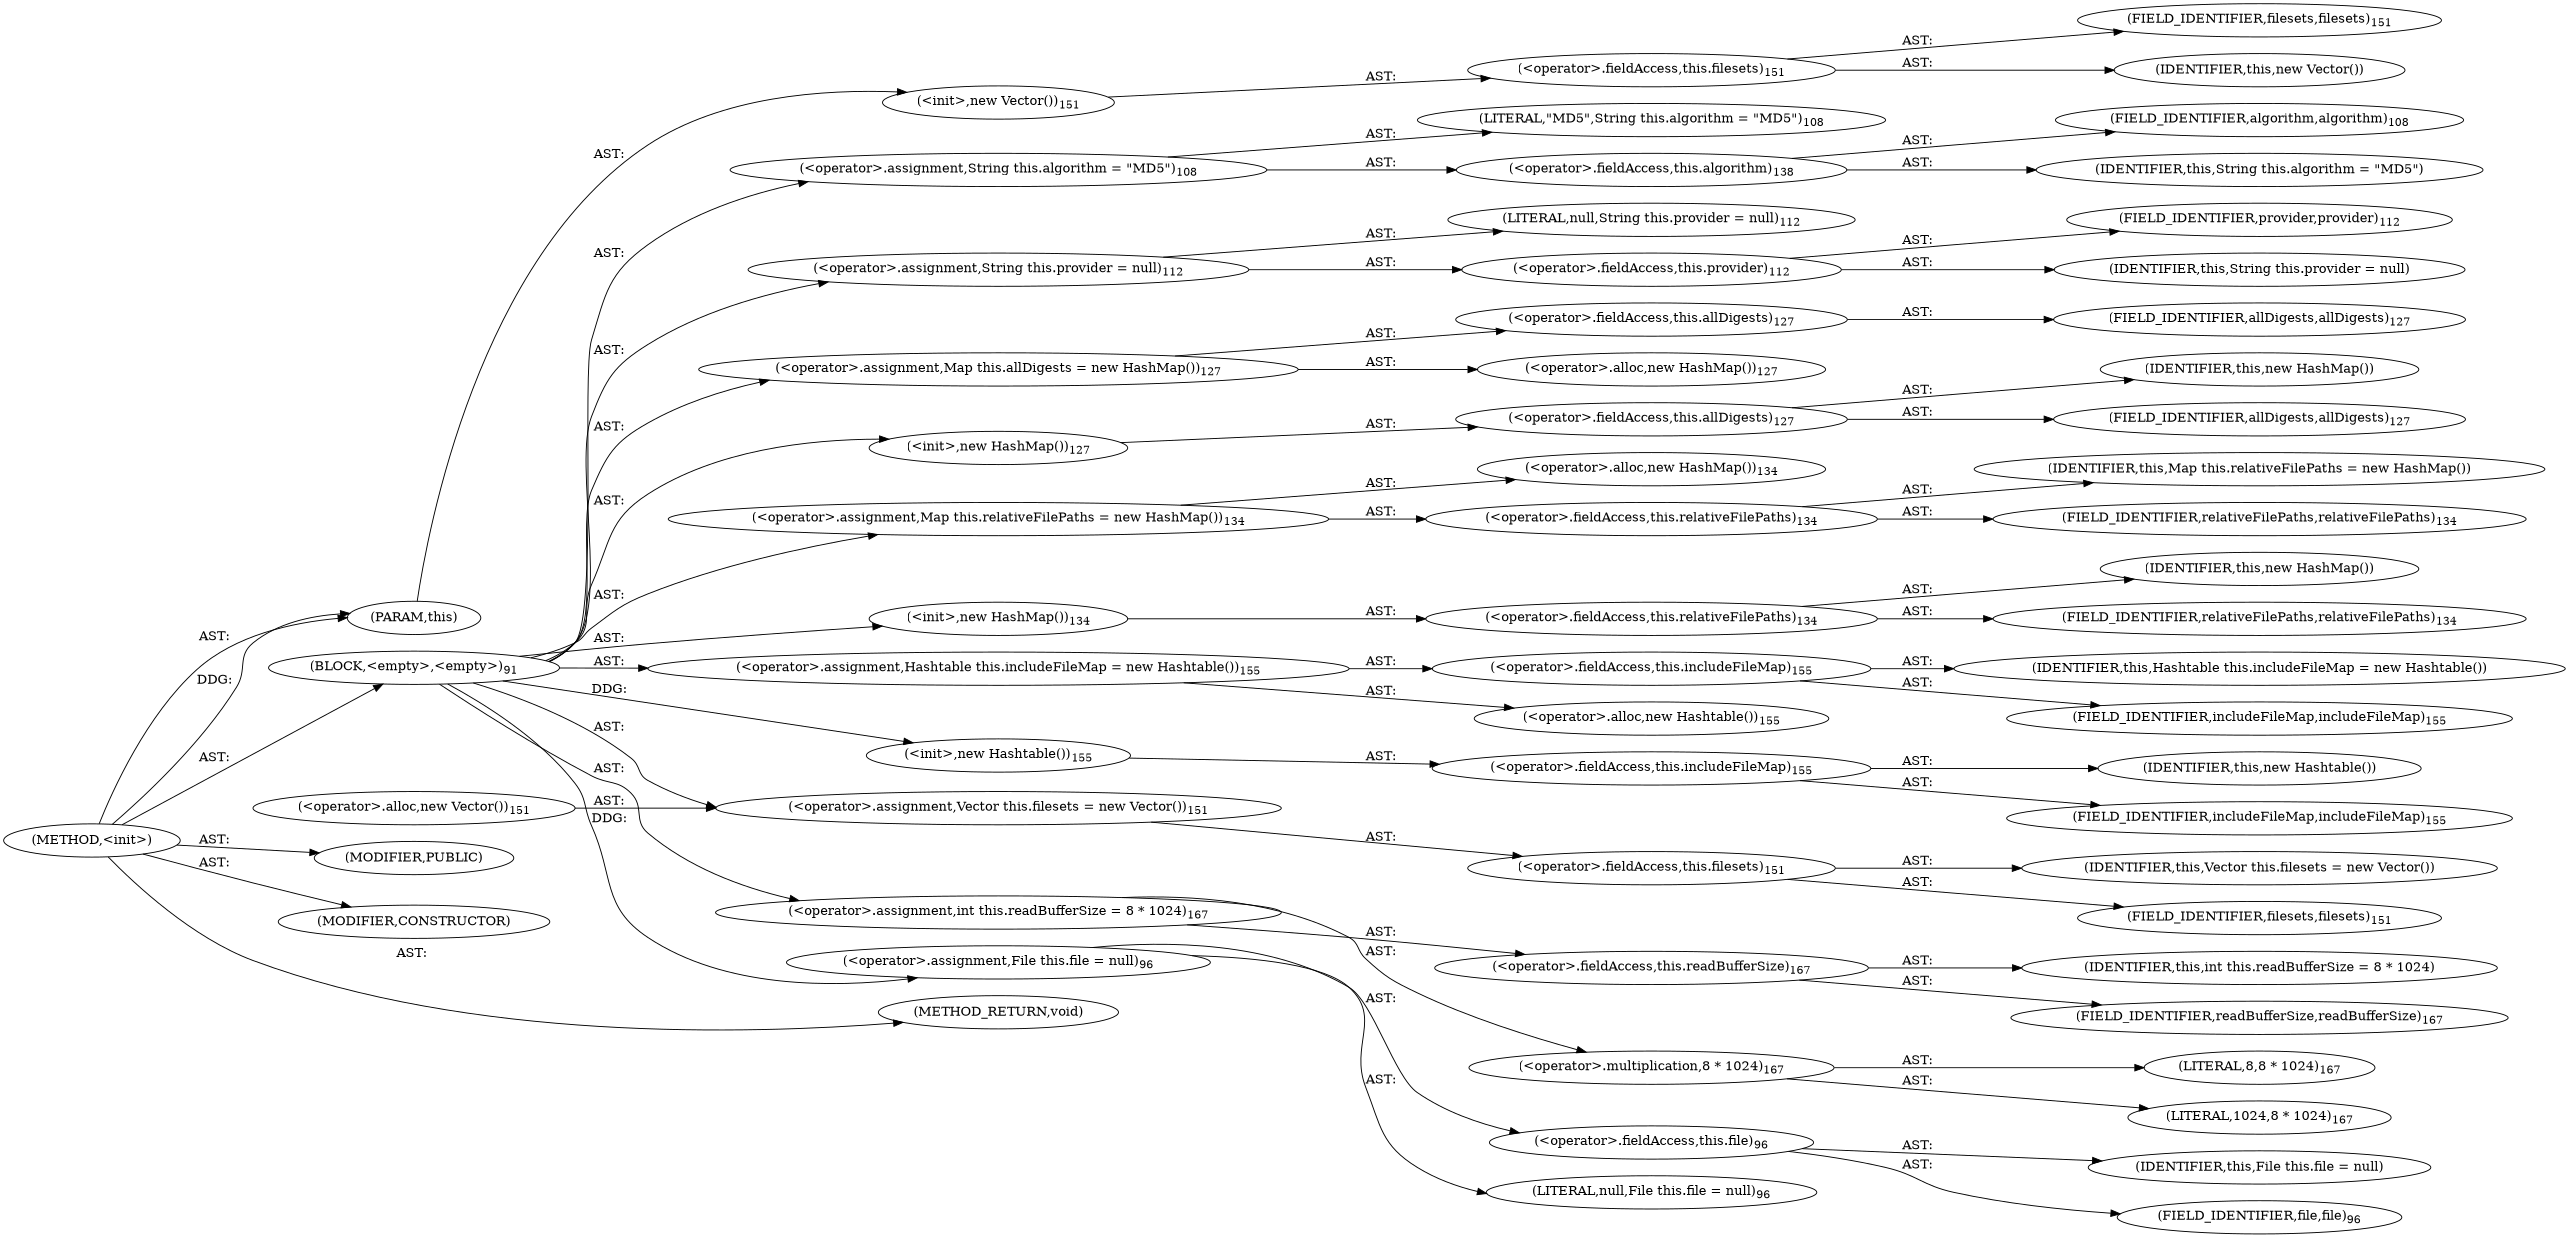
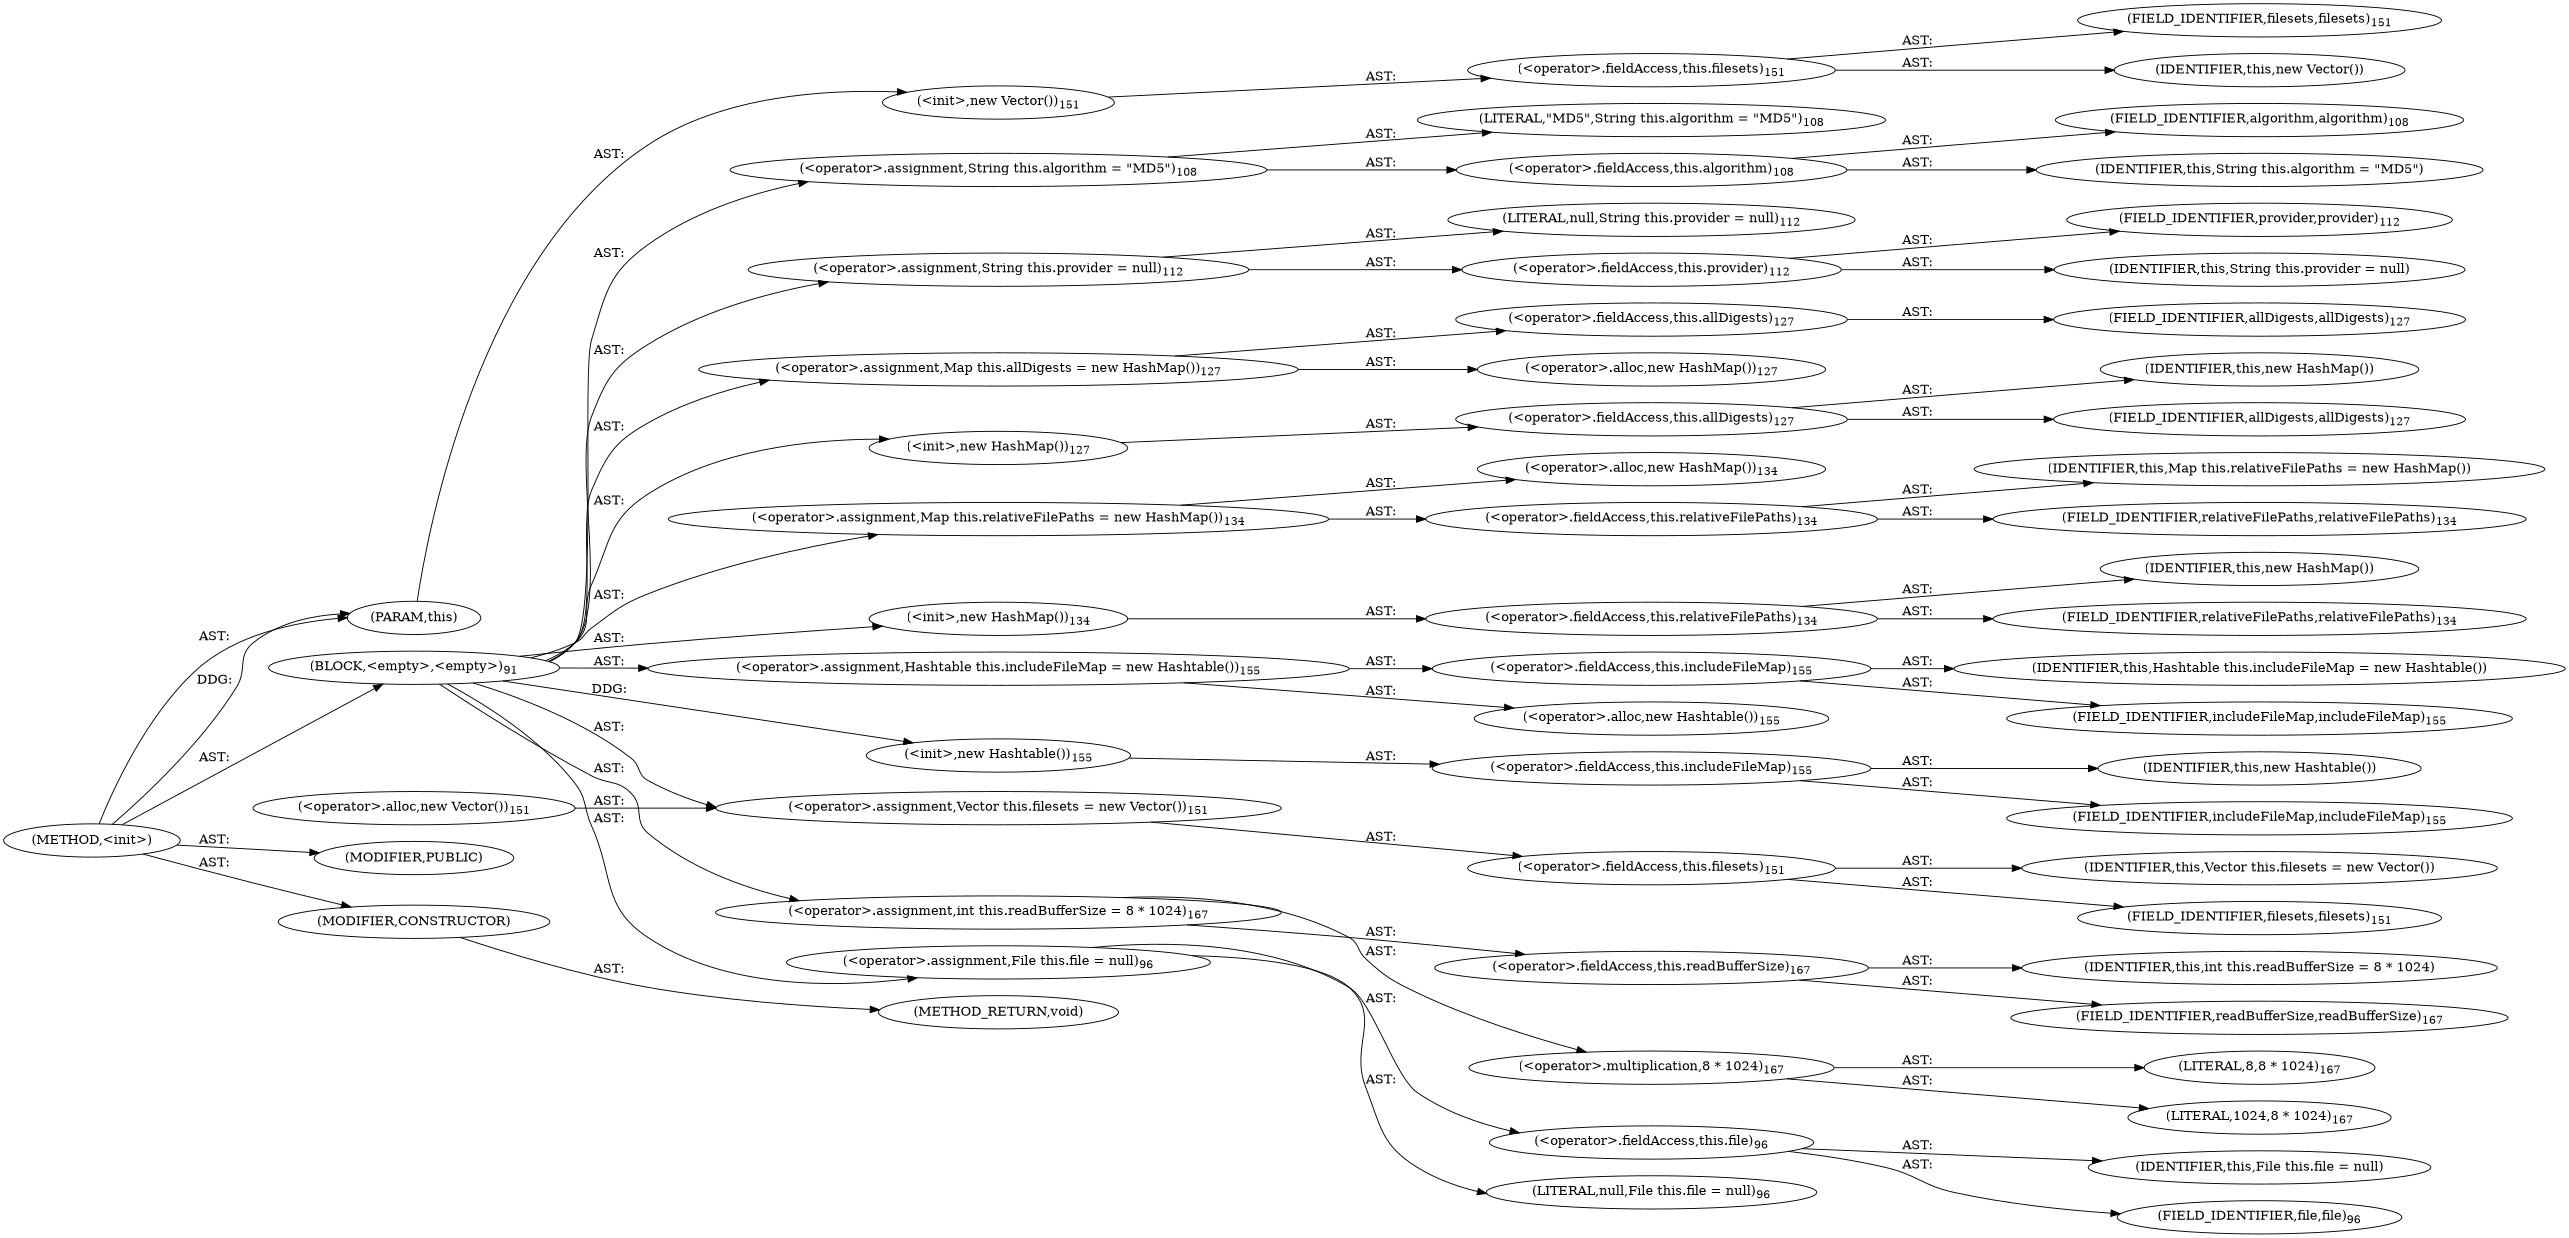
(1784, 169) -> (1784, 169)
(611, 819) -> (611, 819)
(481, 1014) -> (662, 990)
